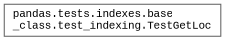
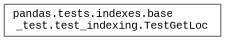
(113, 20) -> (113, 20)
